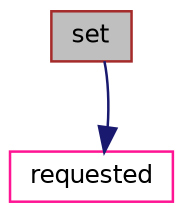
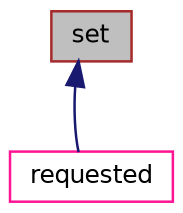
(108, 94) -> (75, 119)
